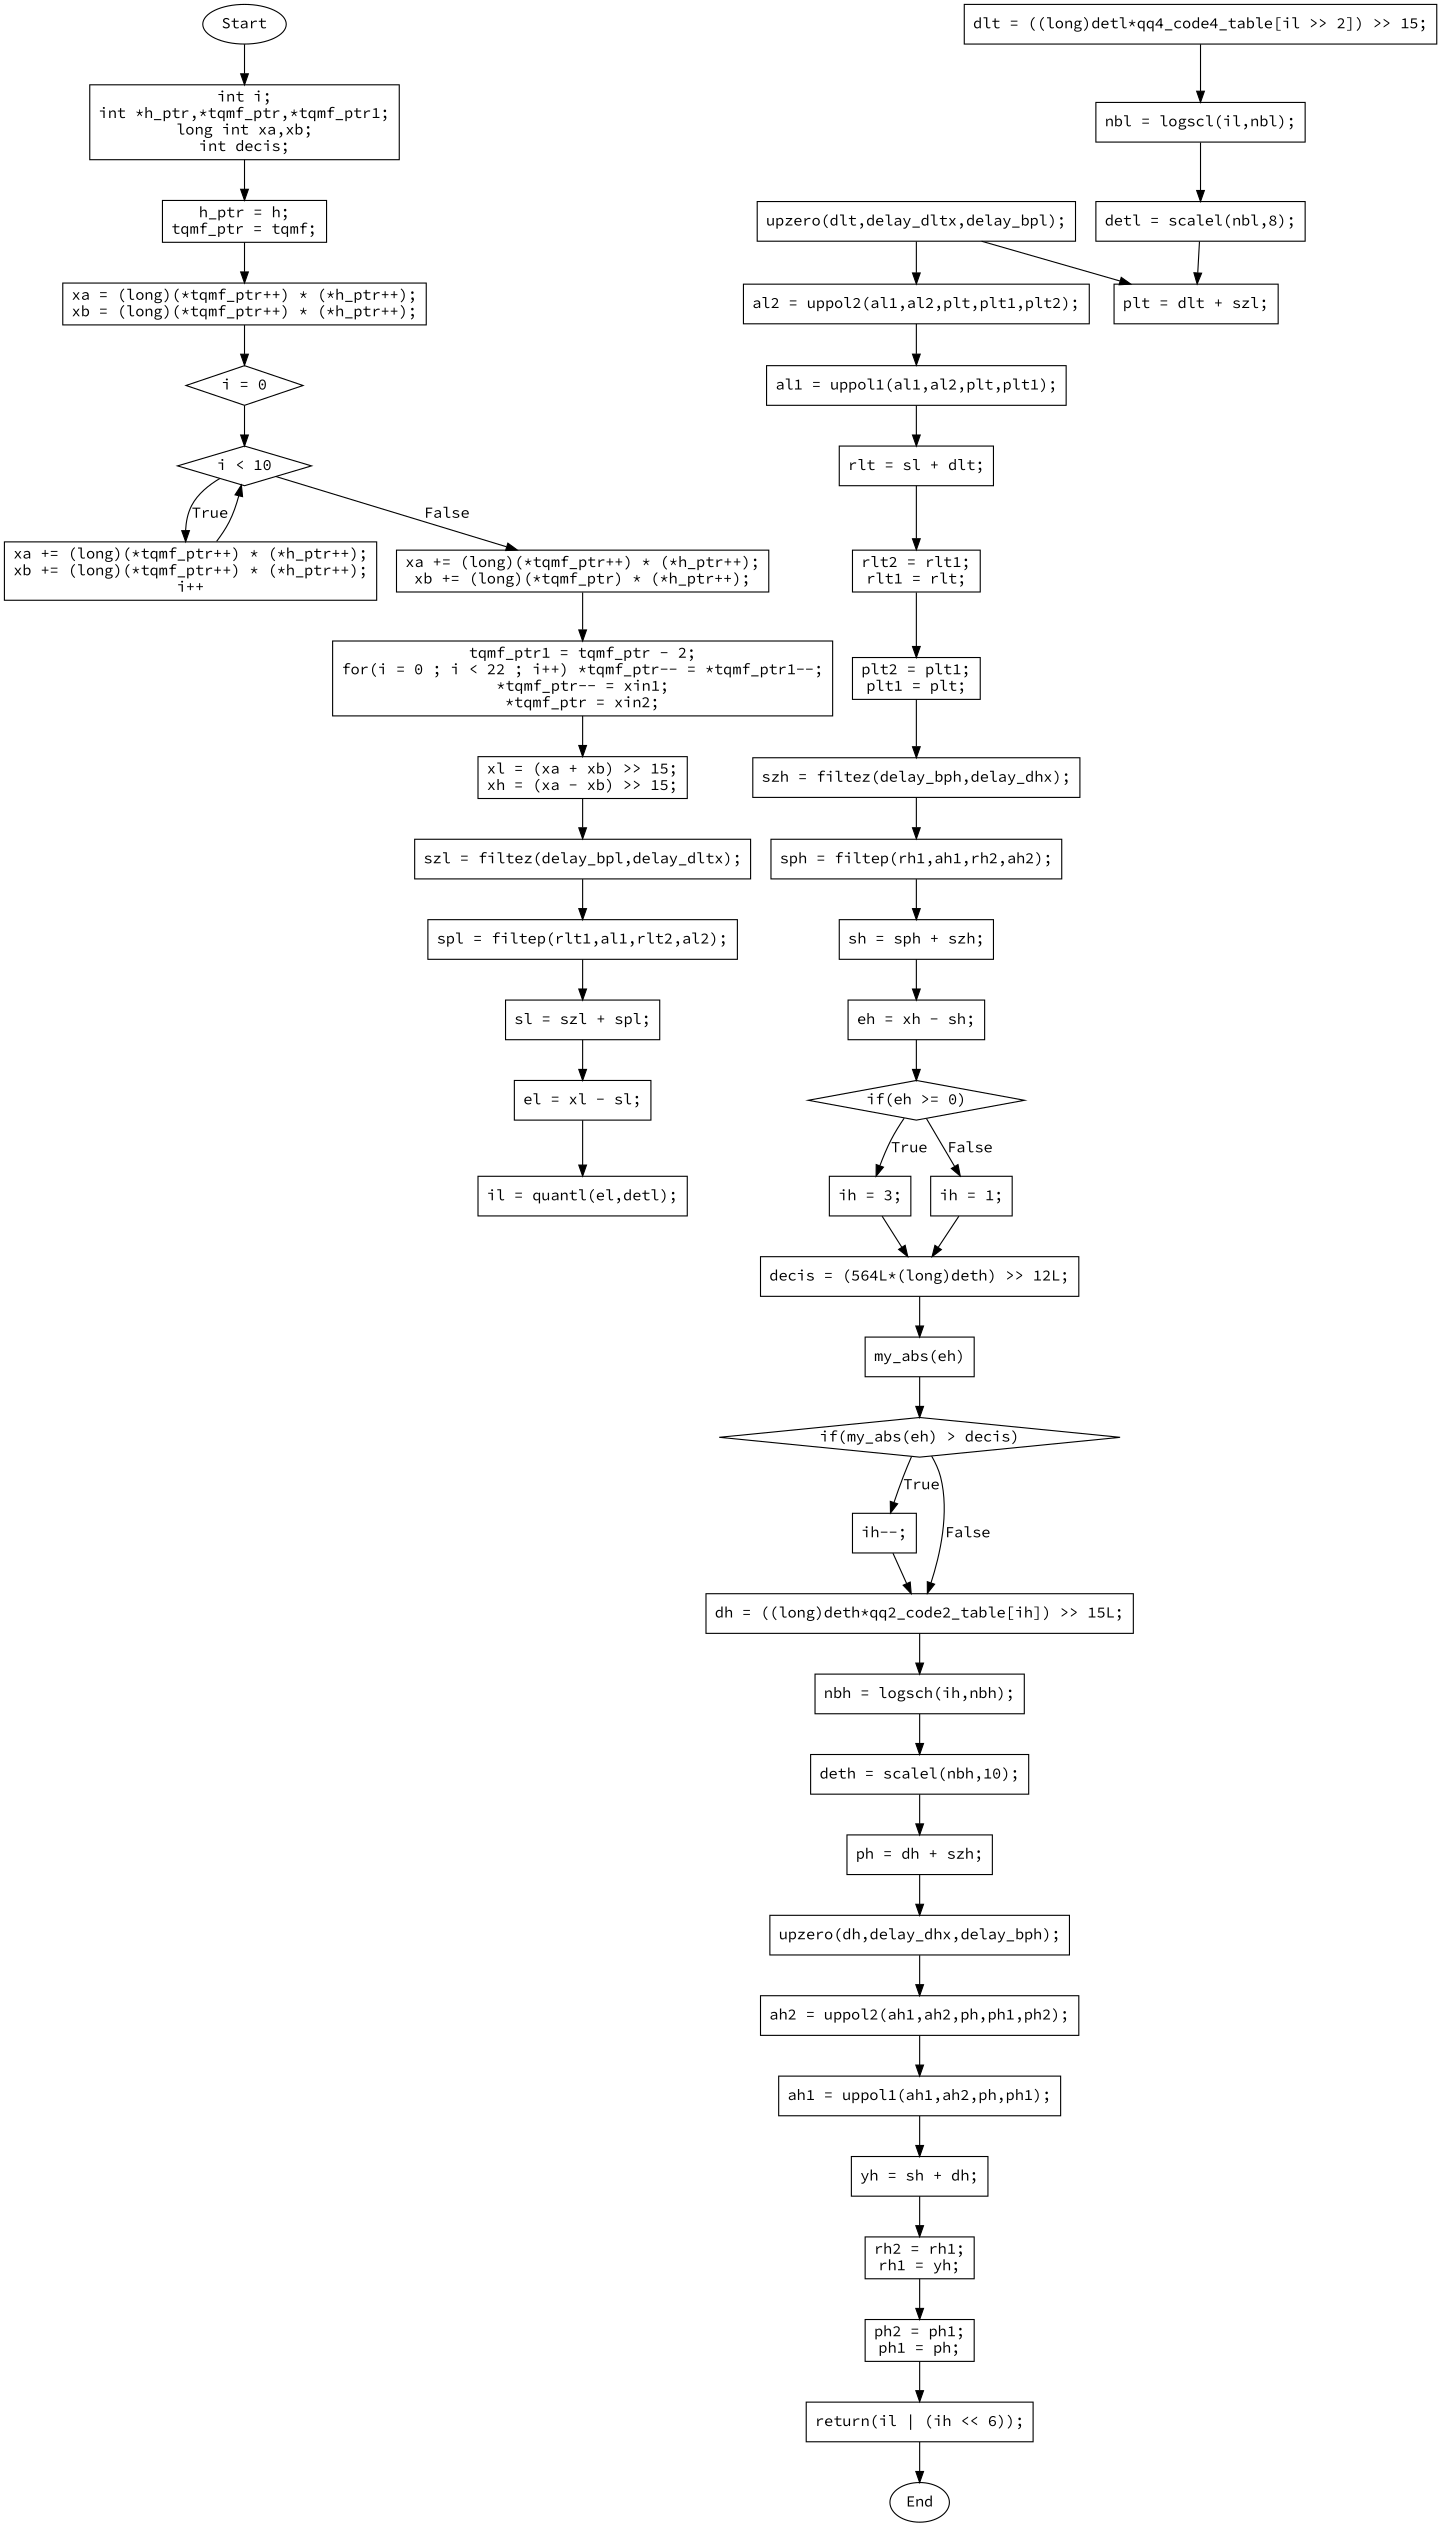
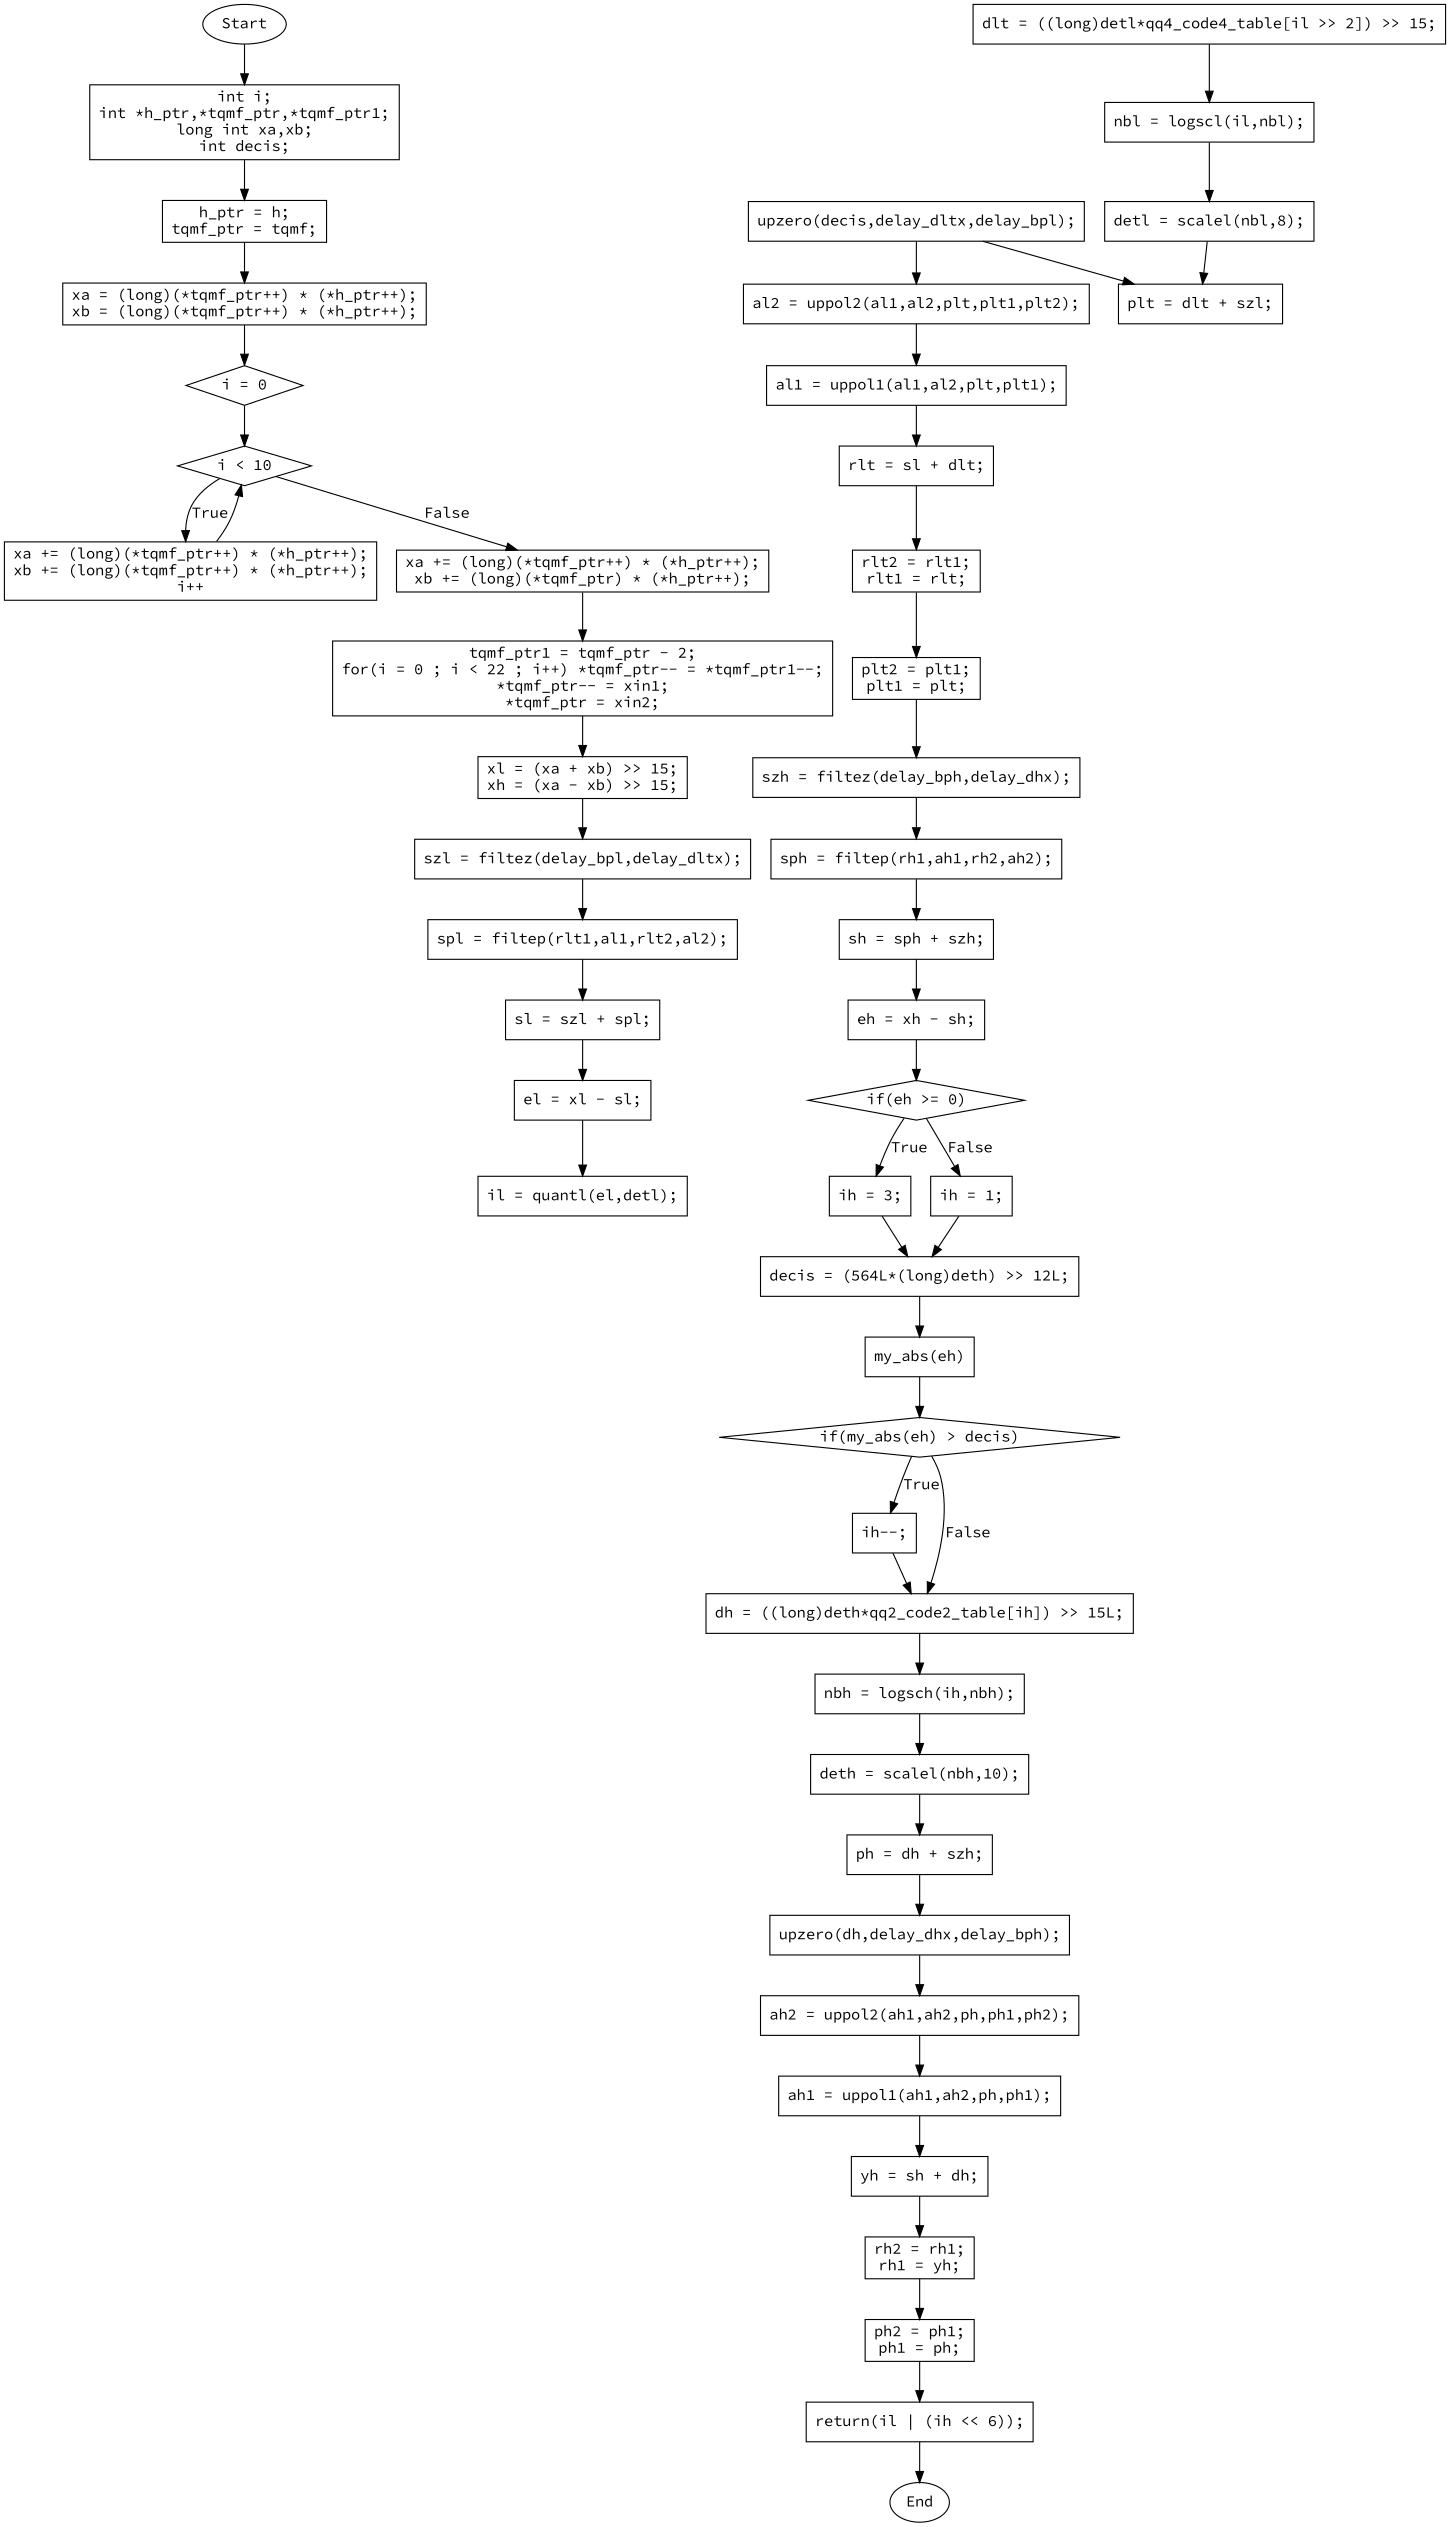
(916, 221) -> (916, 221)
